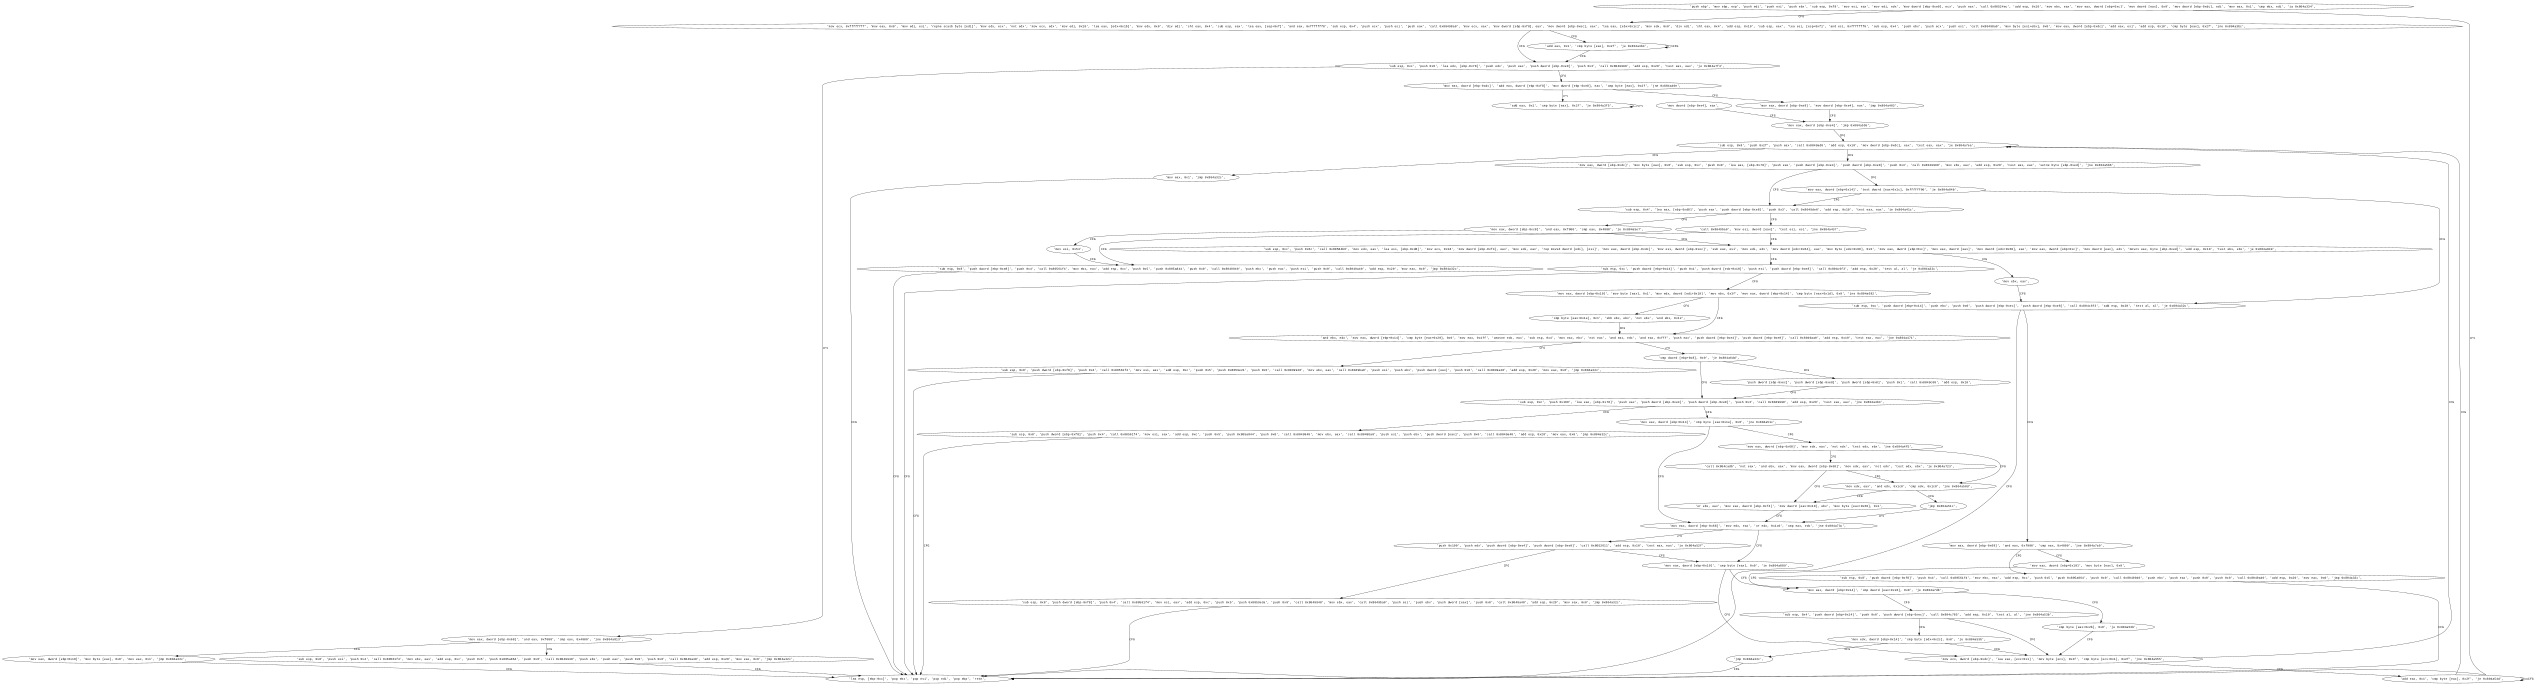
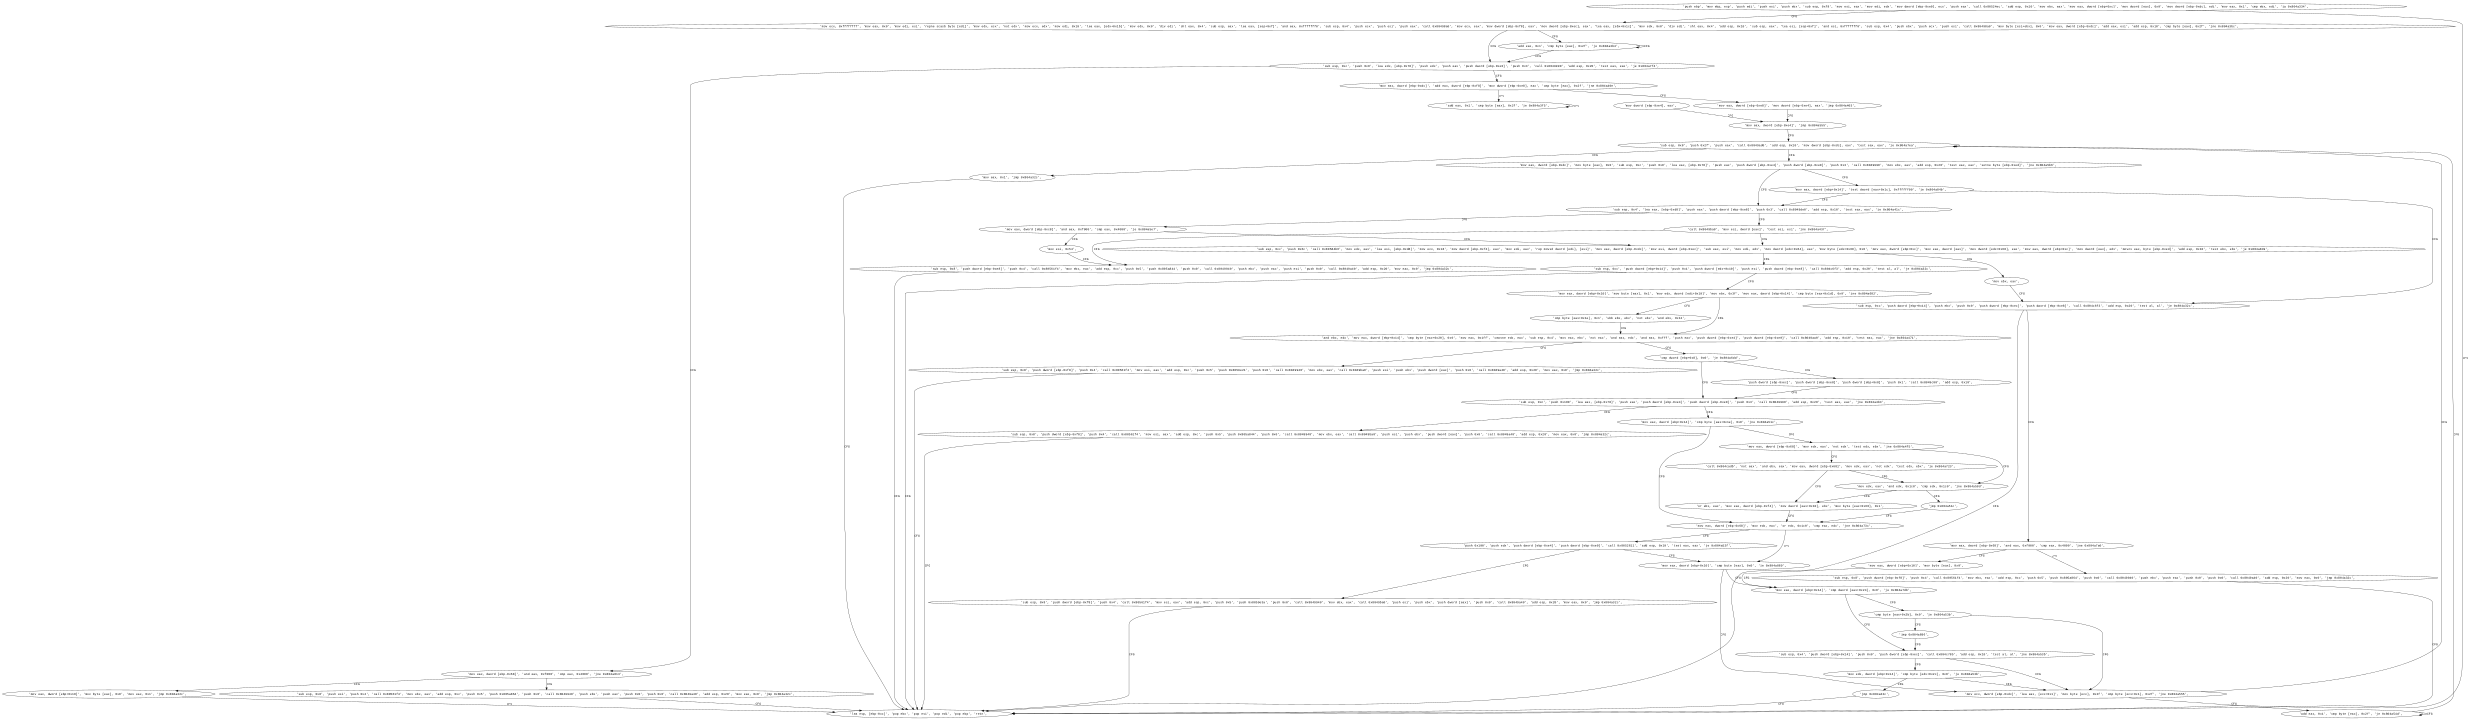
none -> (1915, 635)
